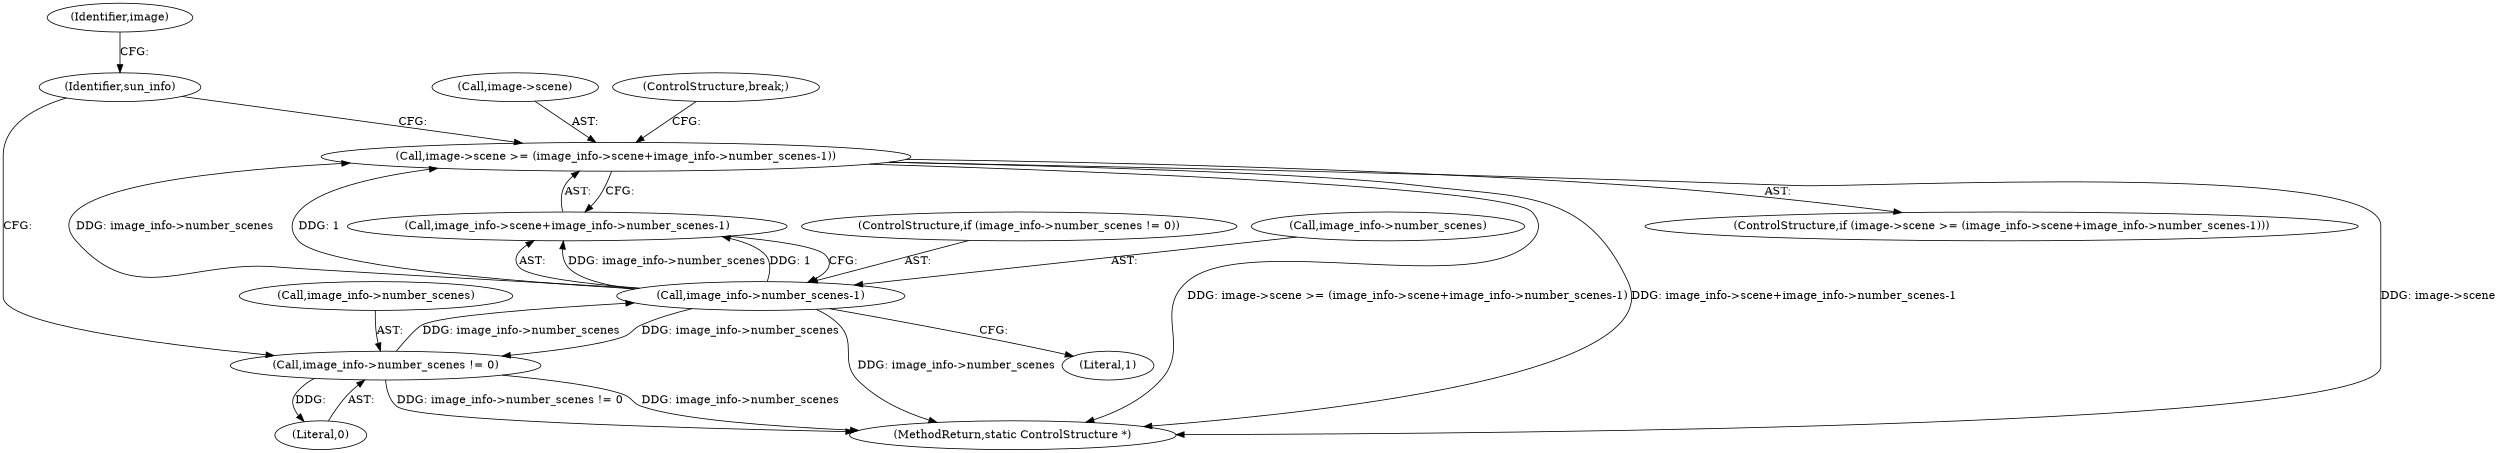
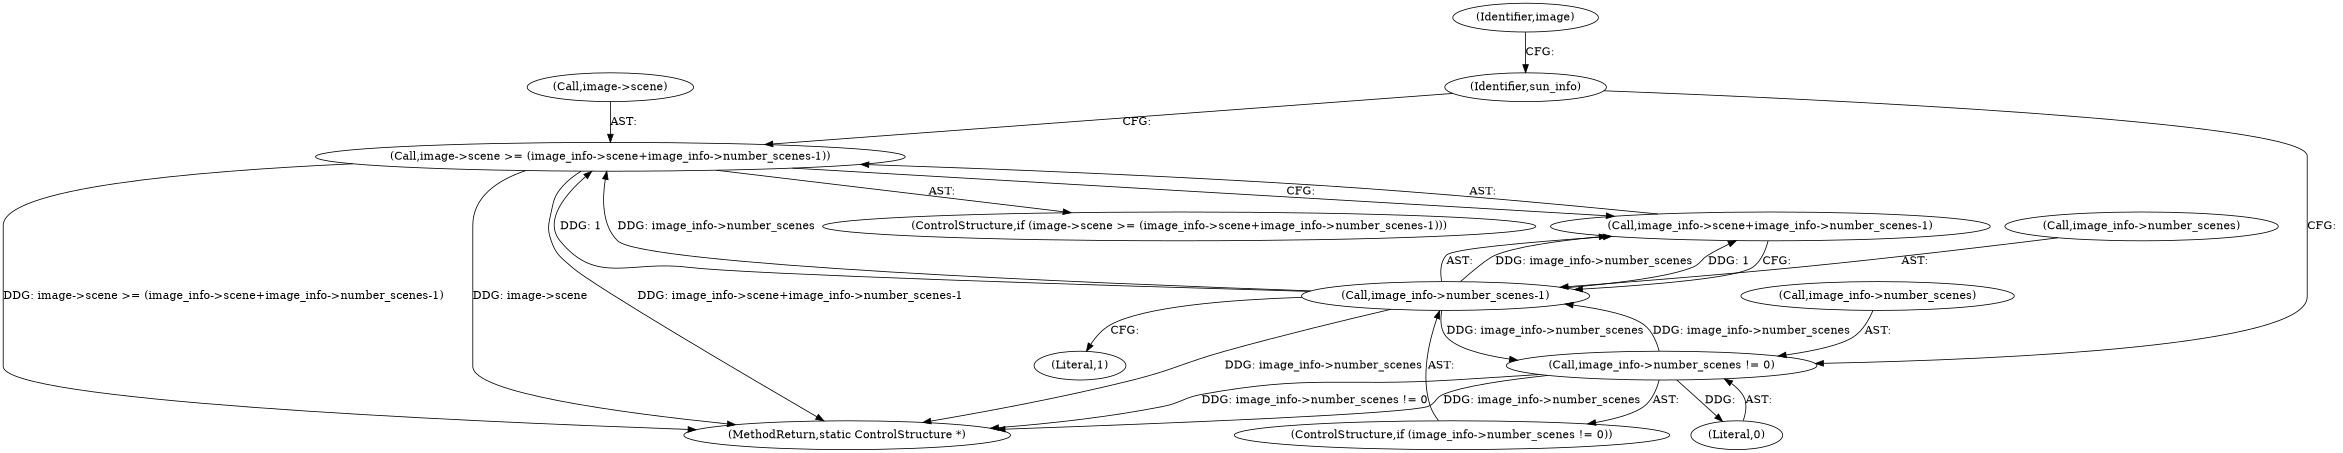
(716, 87) -> none
none -> (1635, 411)
